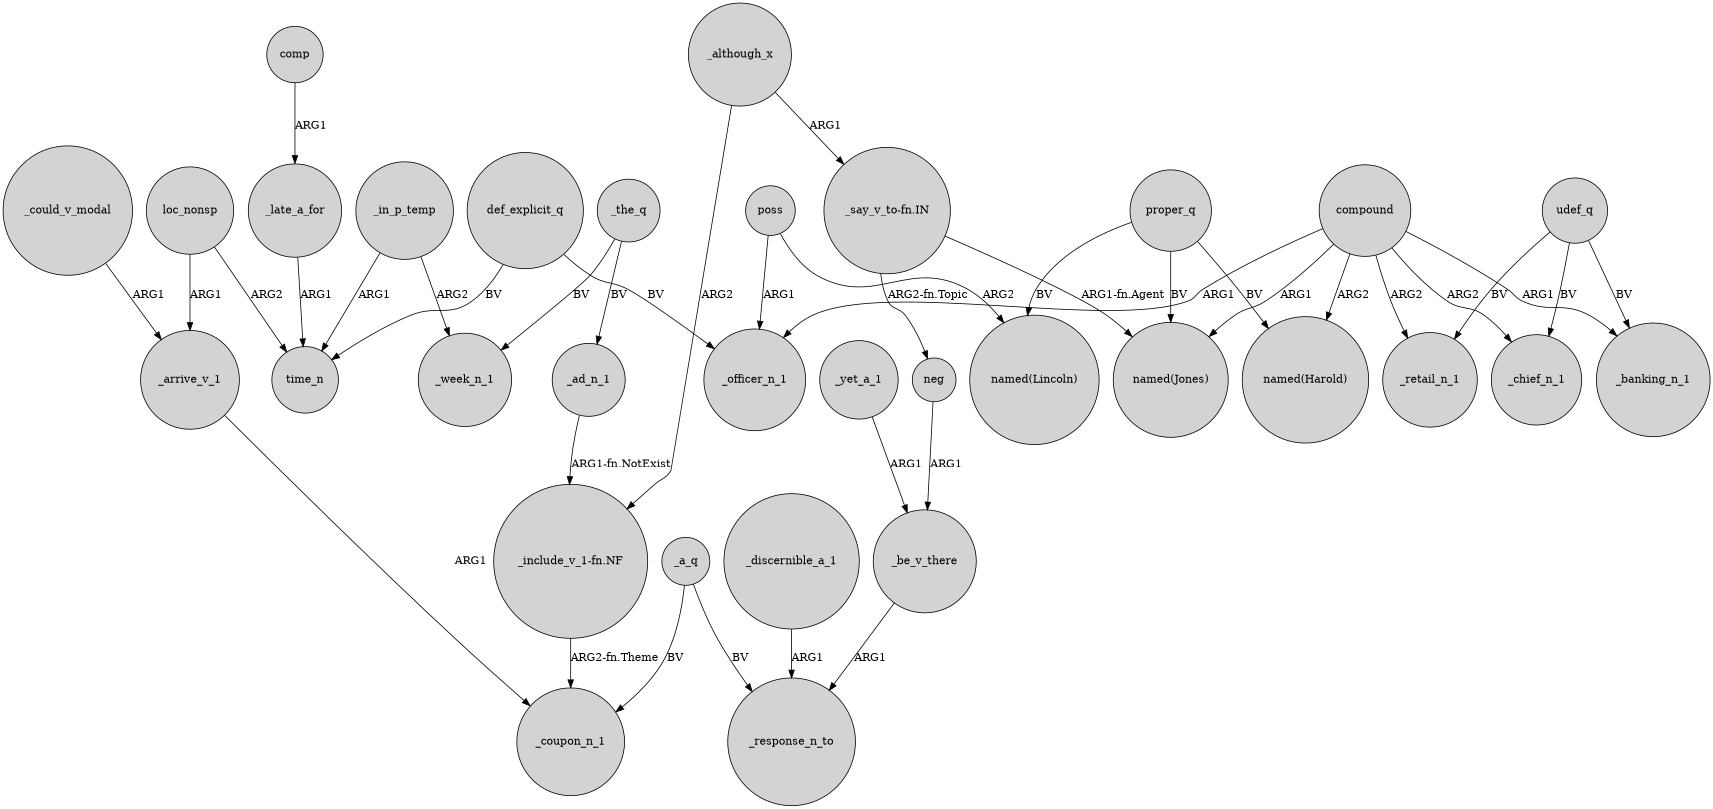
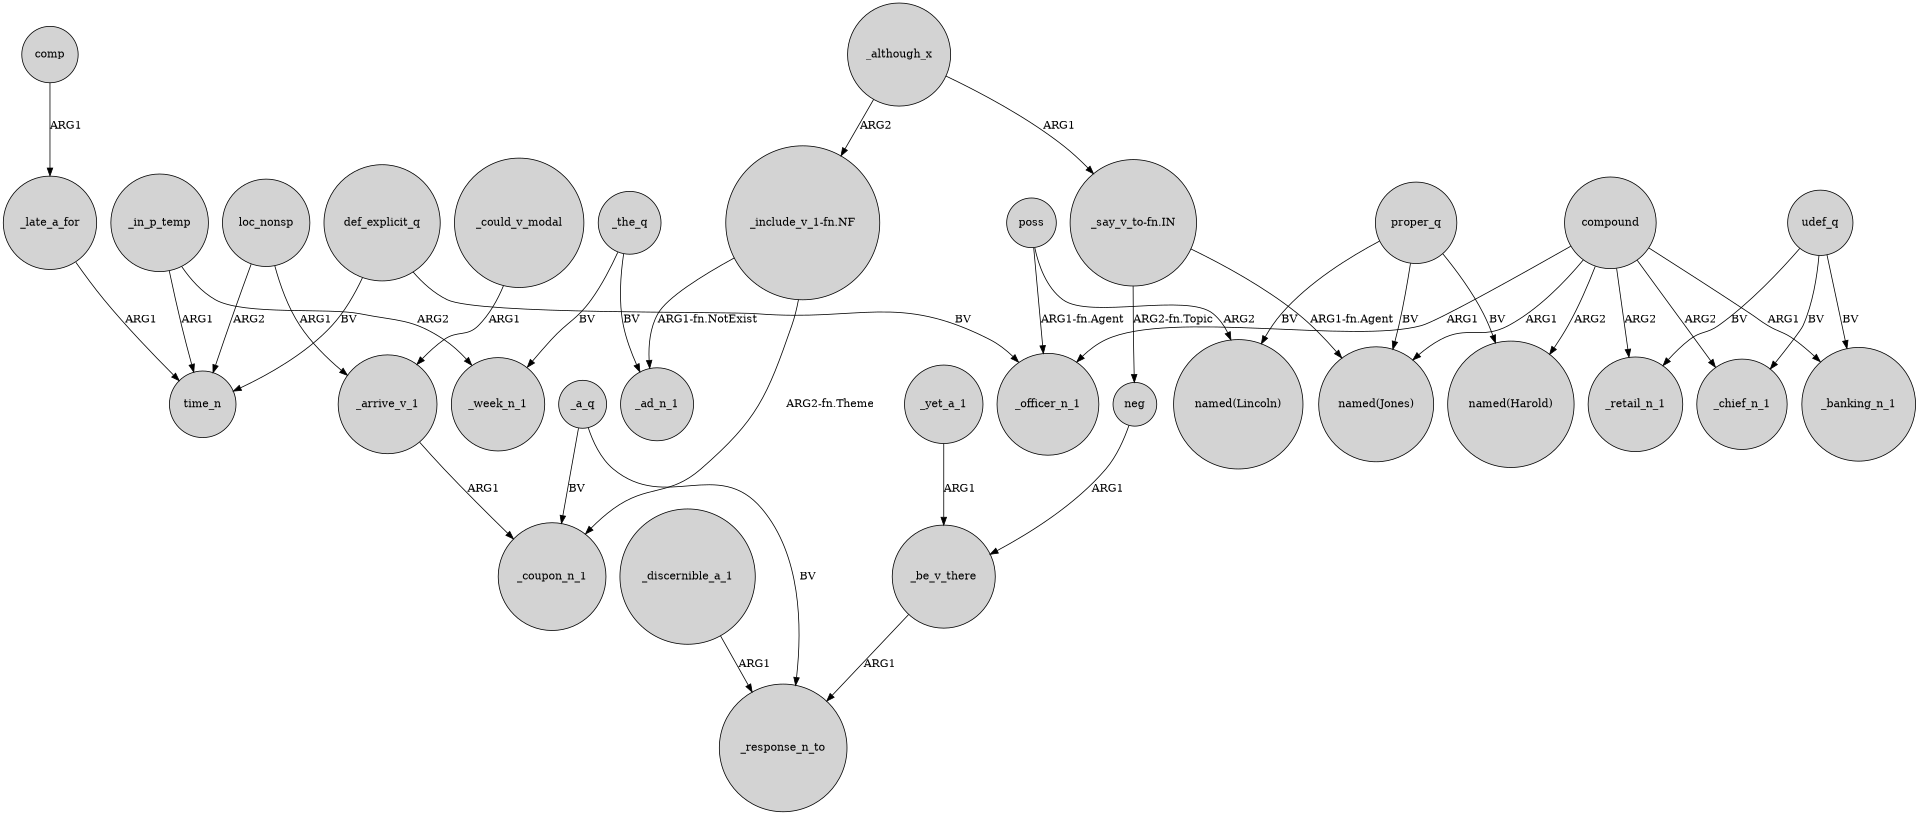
(779, 295) -> (1082, 320)
(573, 446) -> (674, 297)
